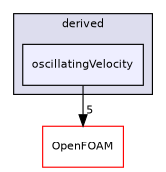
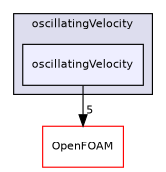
(83, 24) -> (83, 24)
